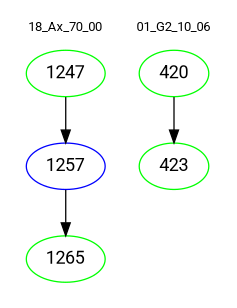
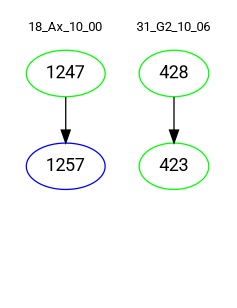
(66, 28) -> (66, 28)
(174, 28) -> (174, 28)
(174, 73) -> (174, 73)
(66, 259) -> none
